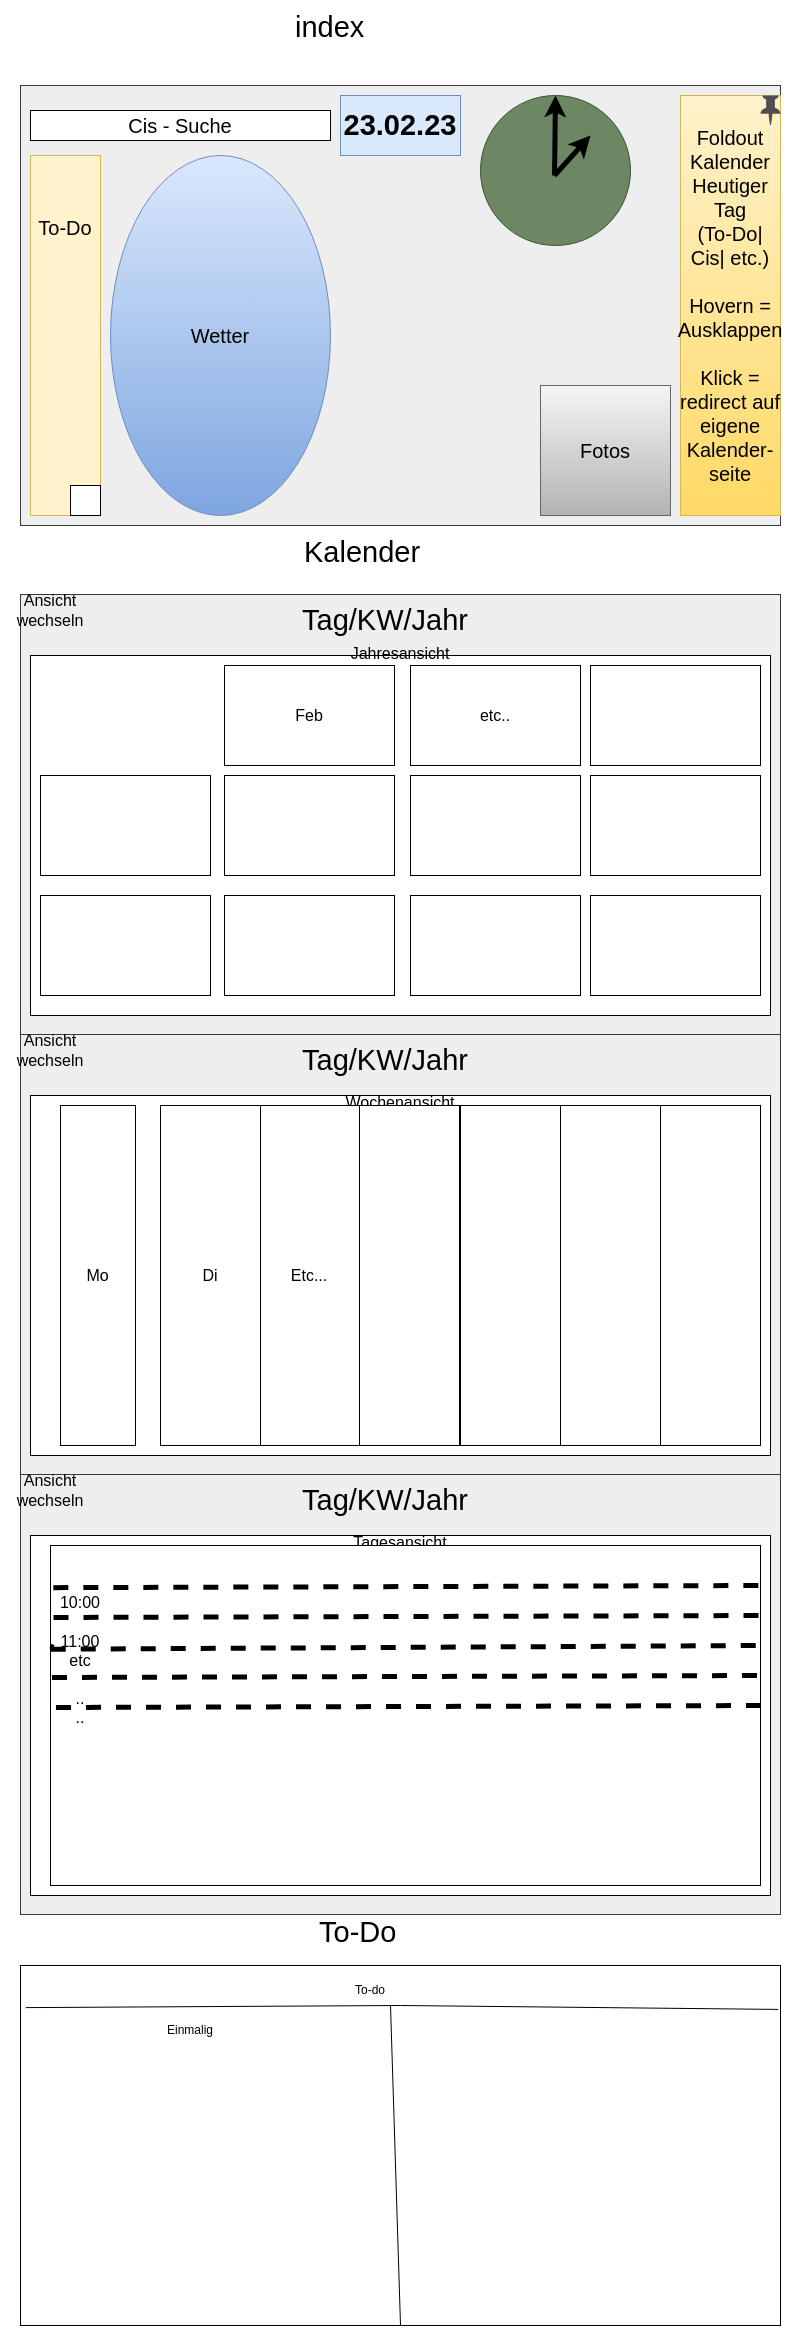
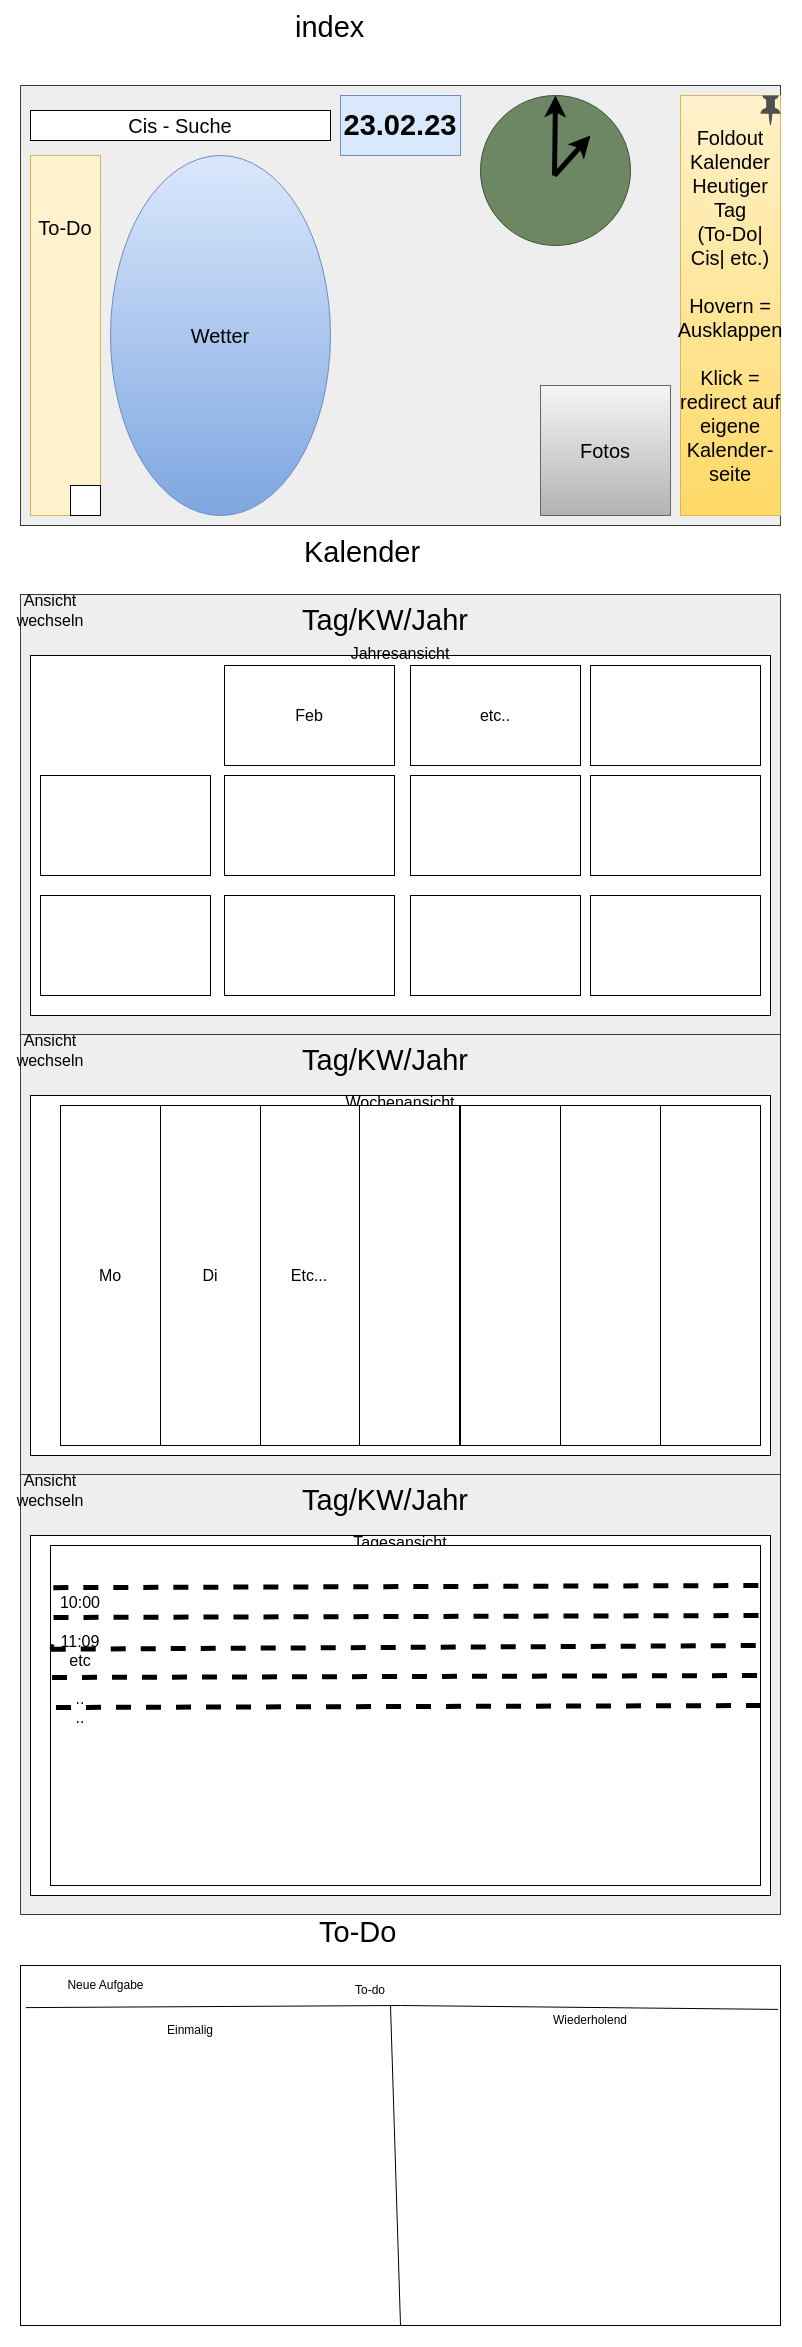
(98, 1276) -> (111, 1276)
(81, 1661) -> (81, 1661)
none -> (106, 1986)
none -> (591, 2021)
